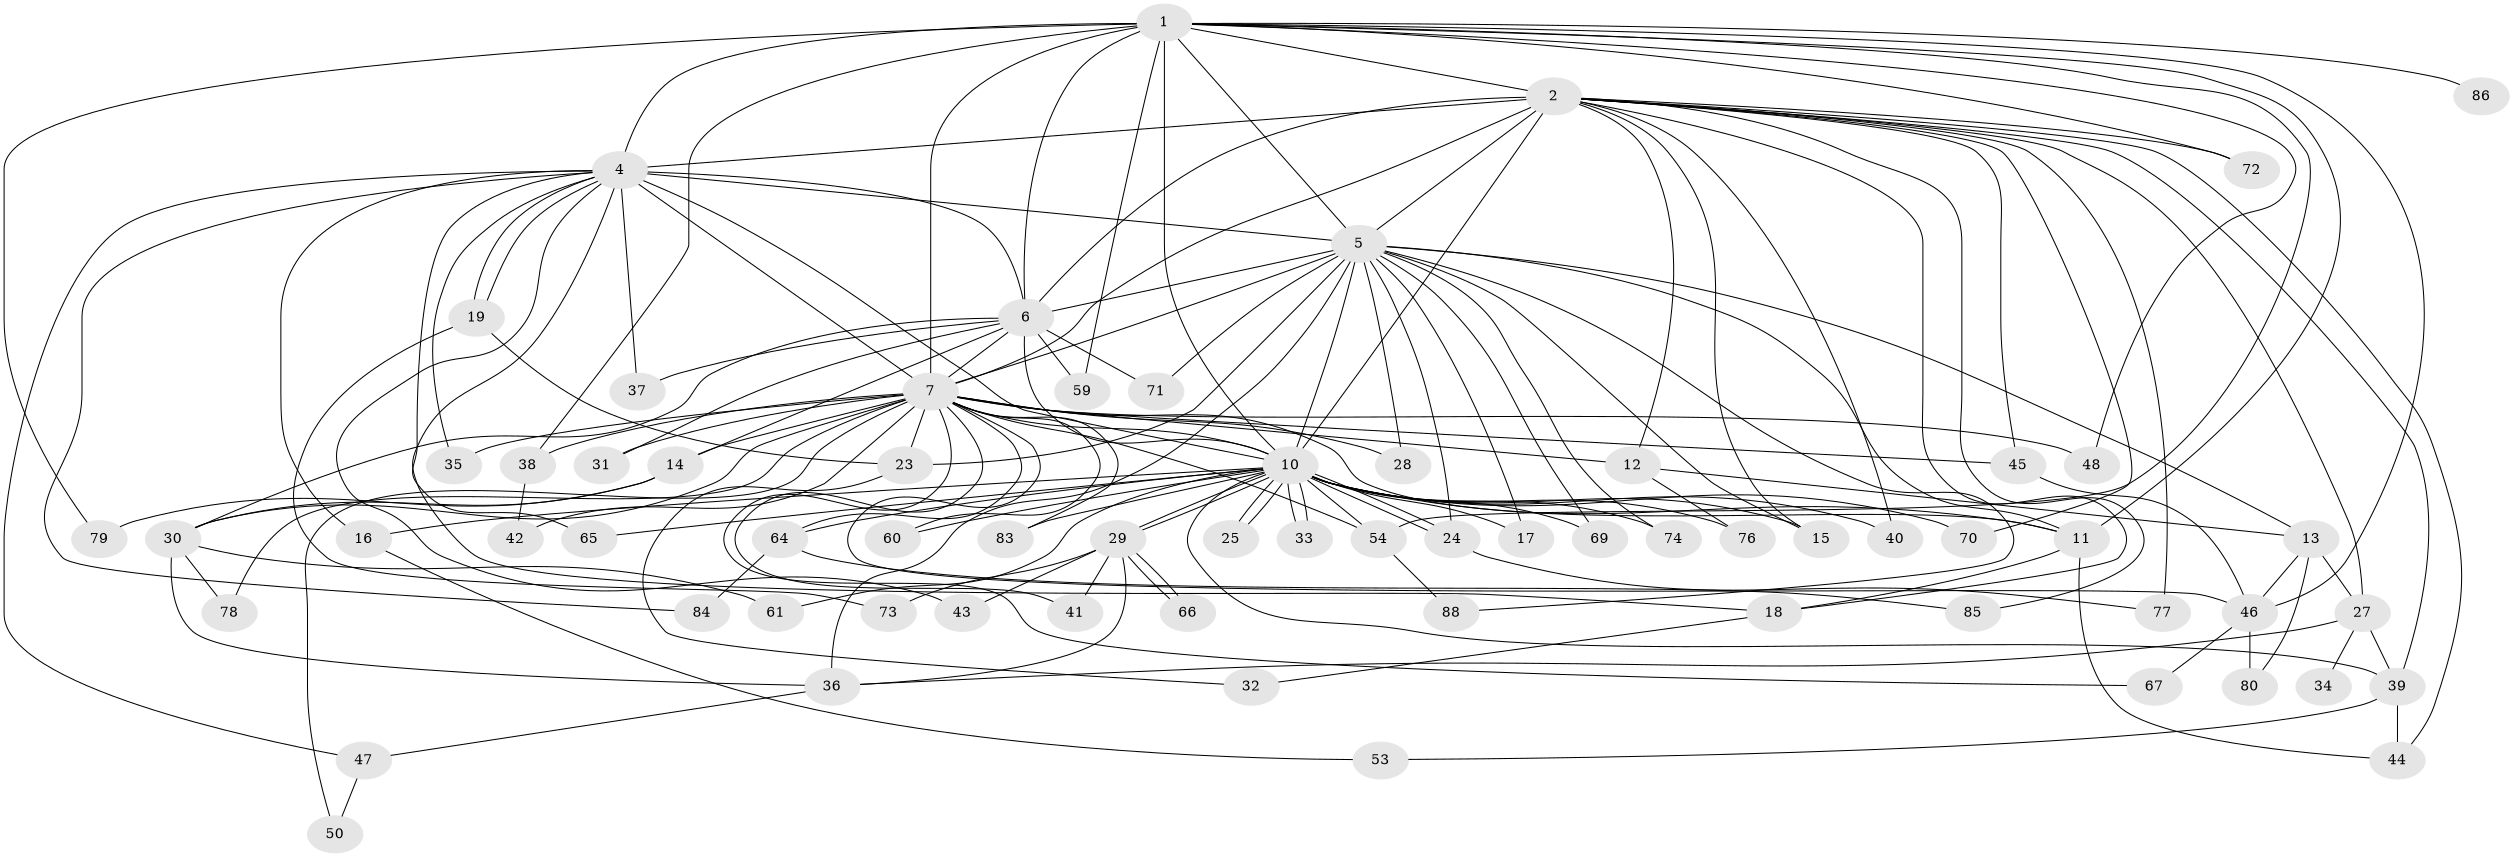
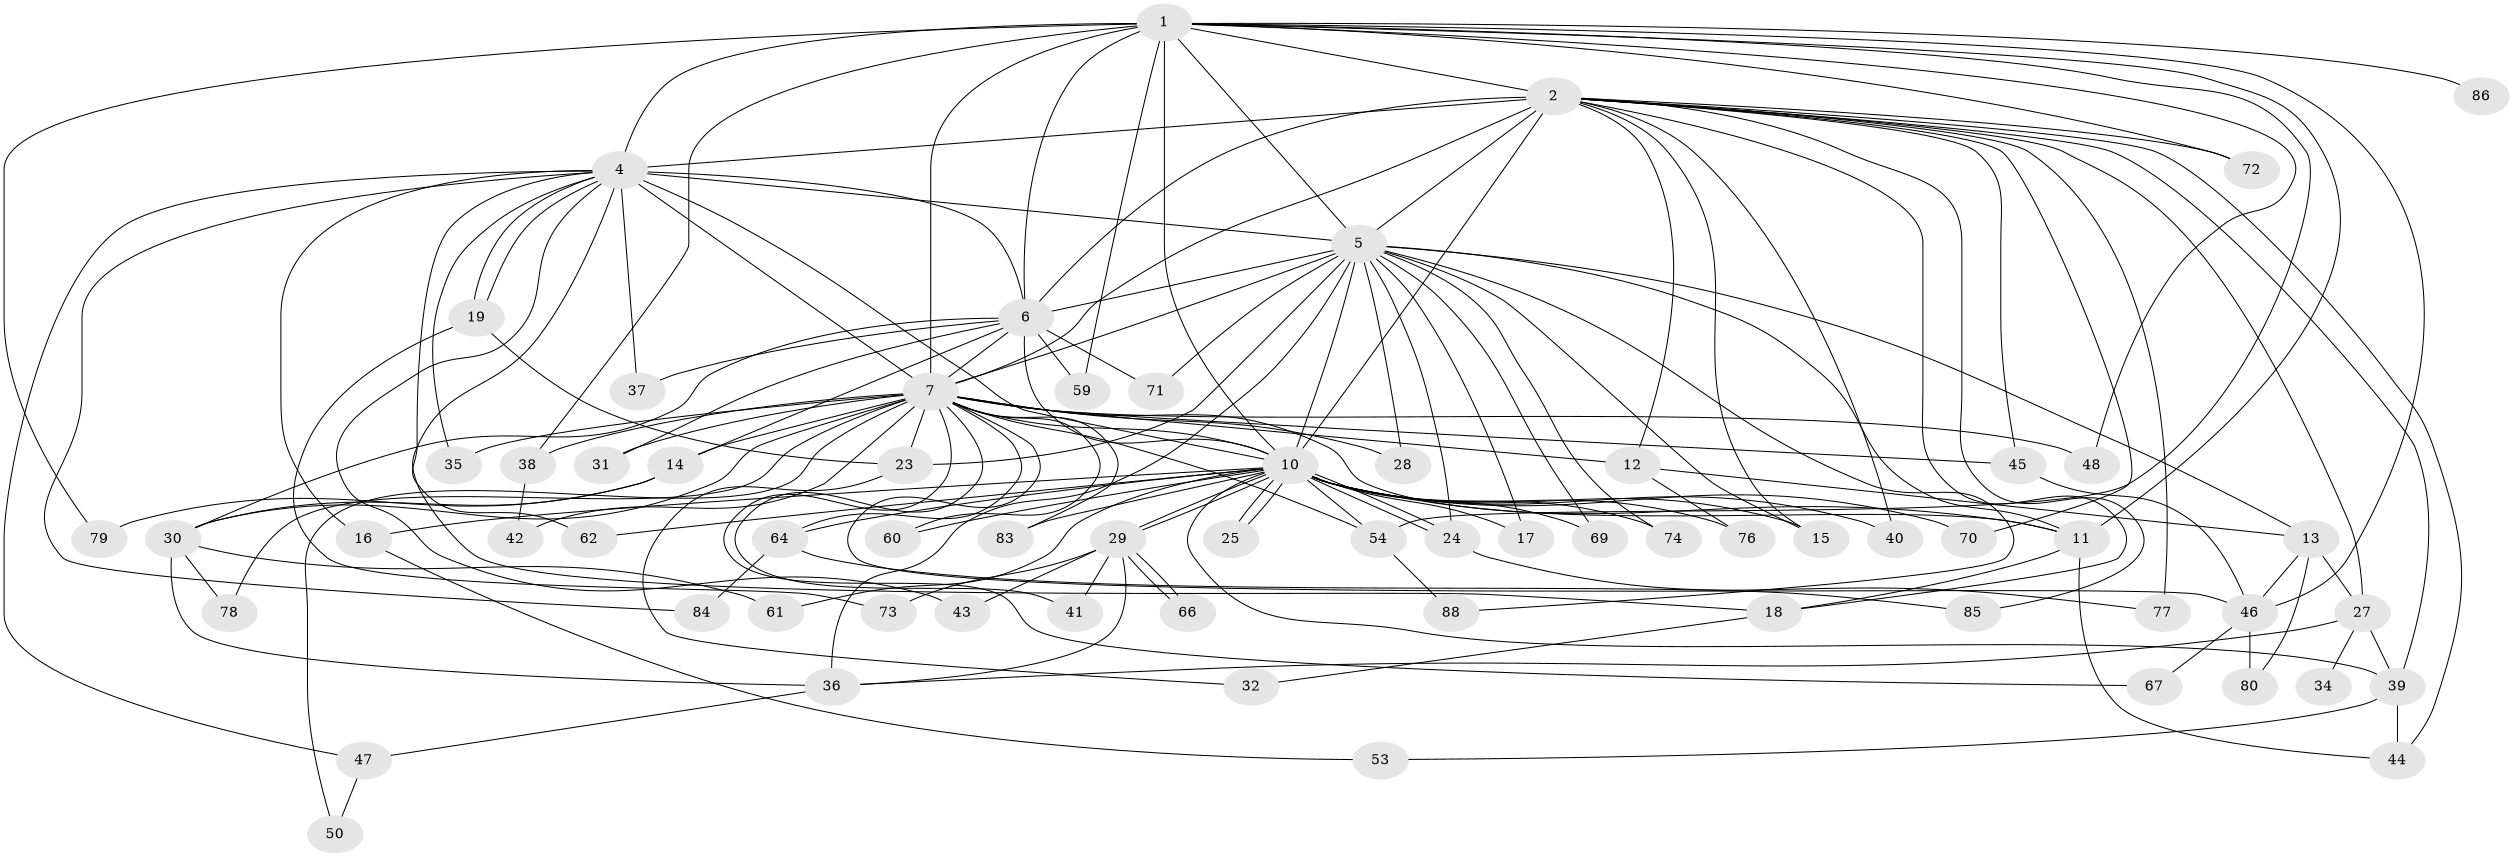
(589, 539) -> (589, 539)
(1305, 539) -> none
